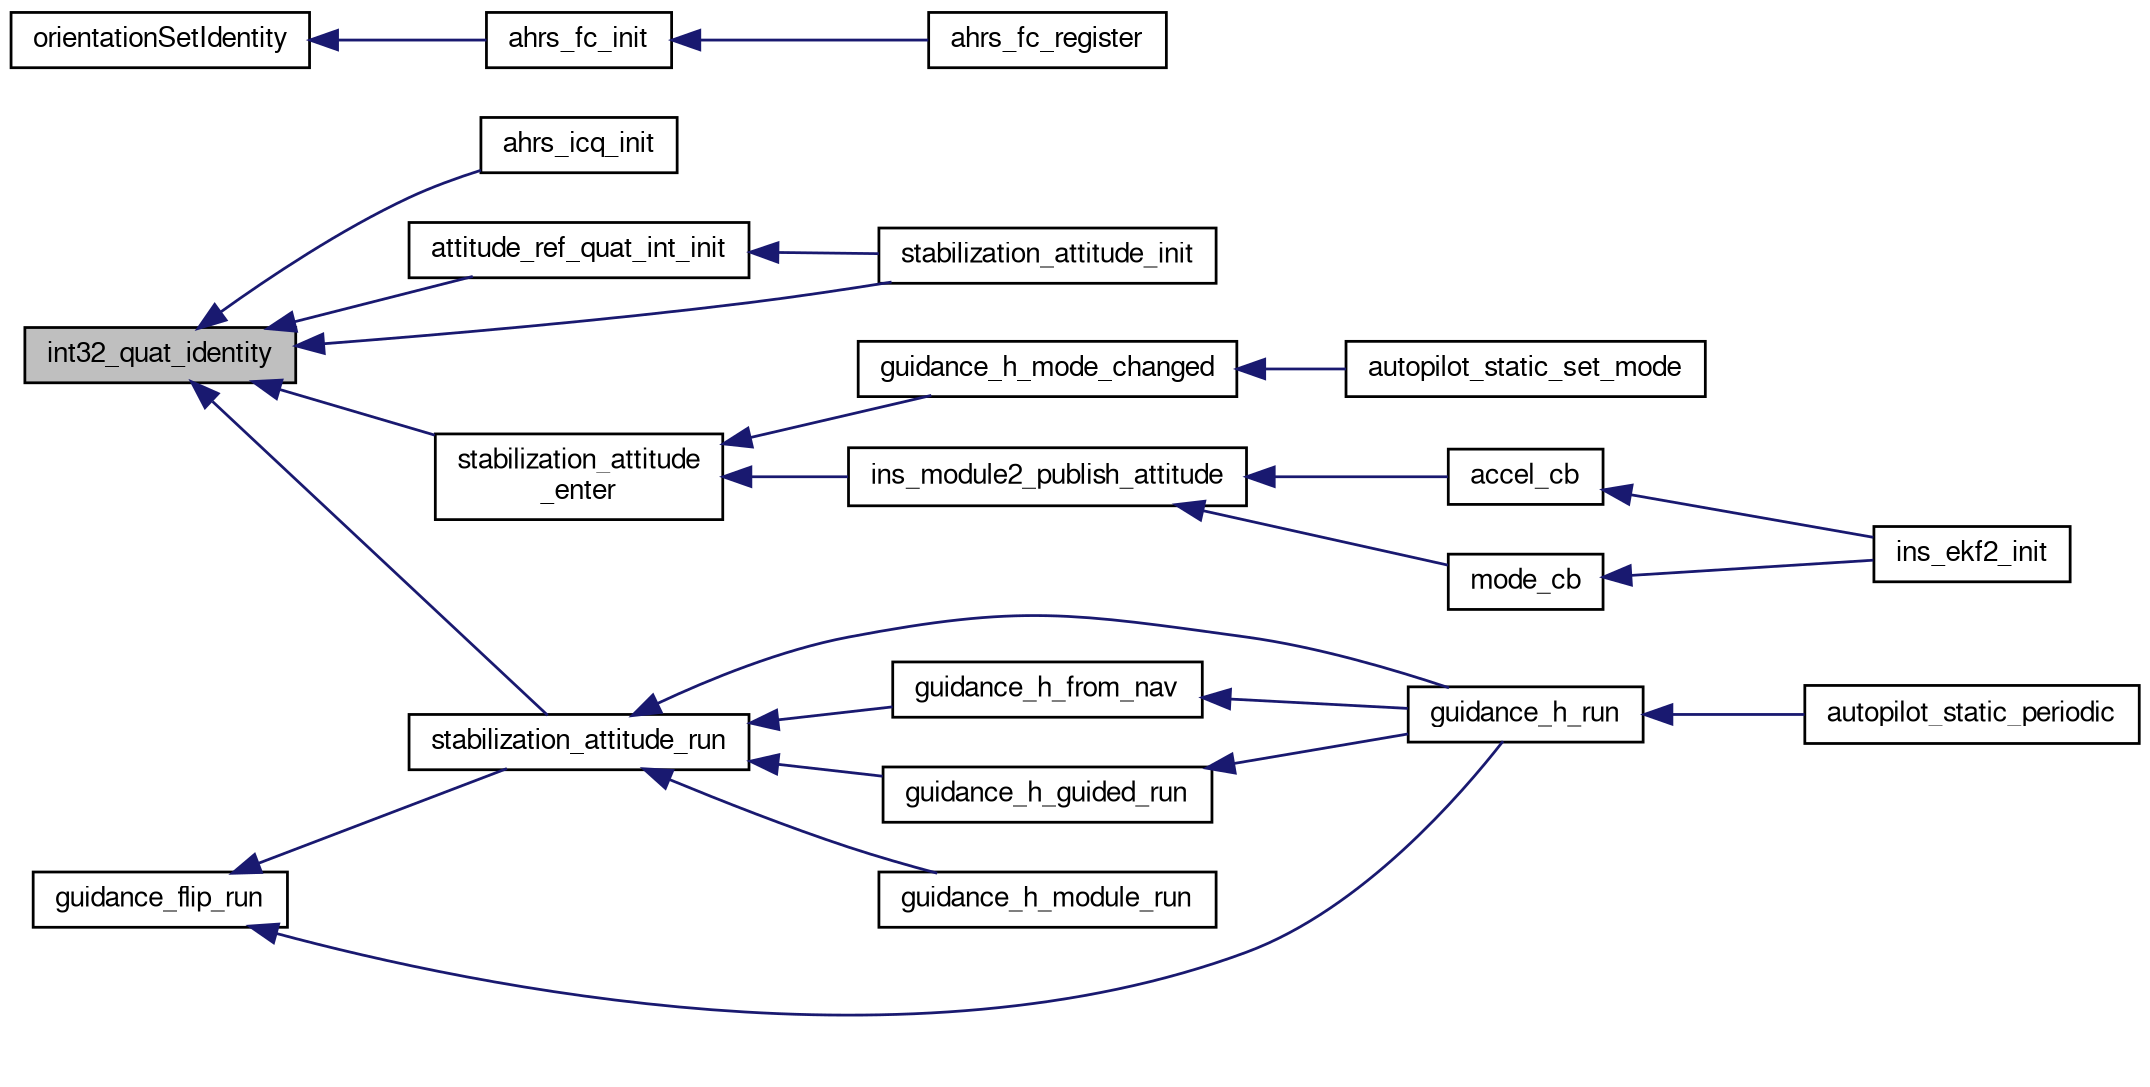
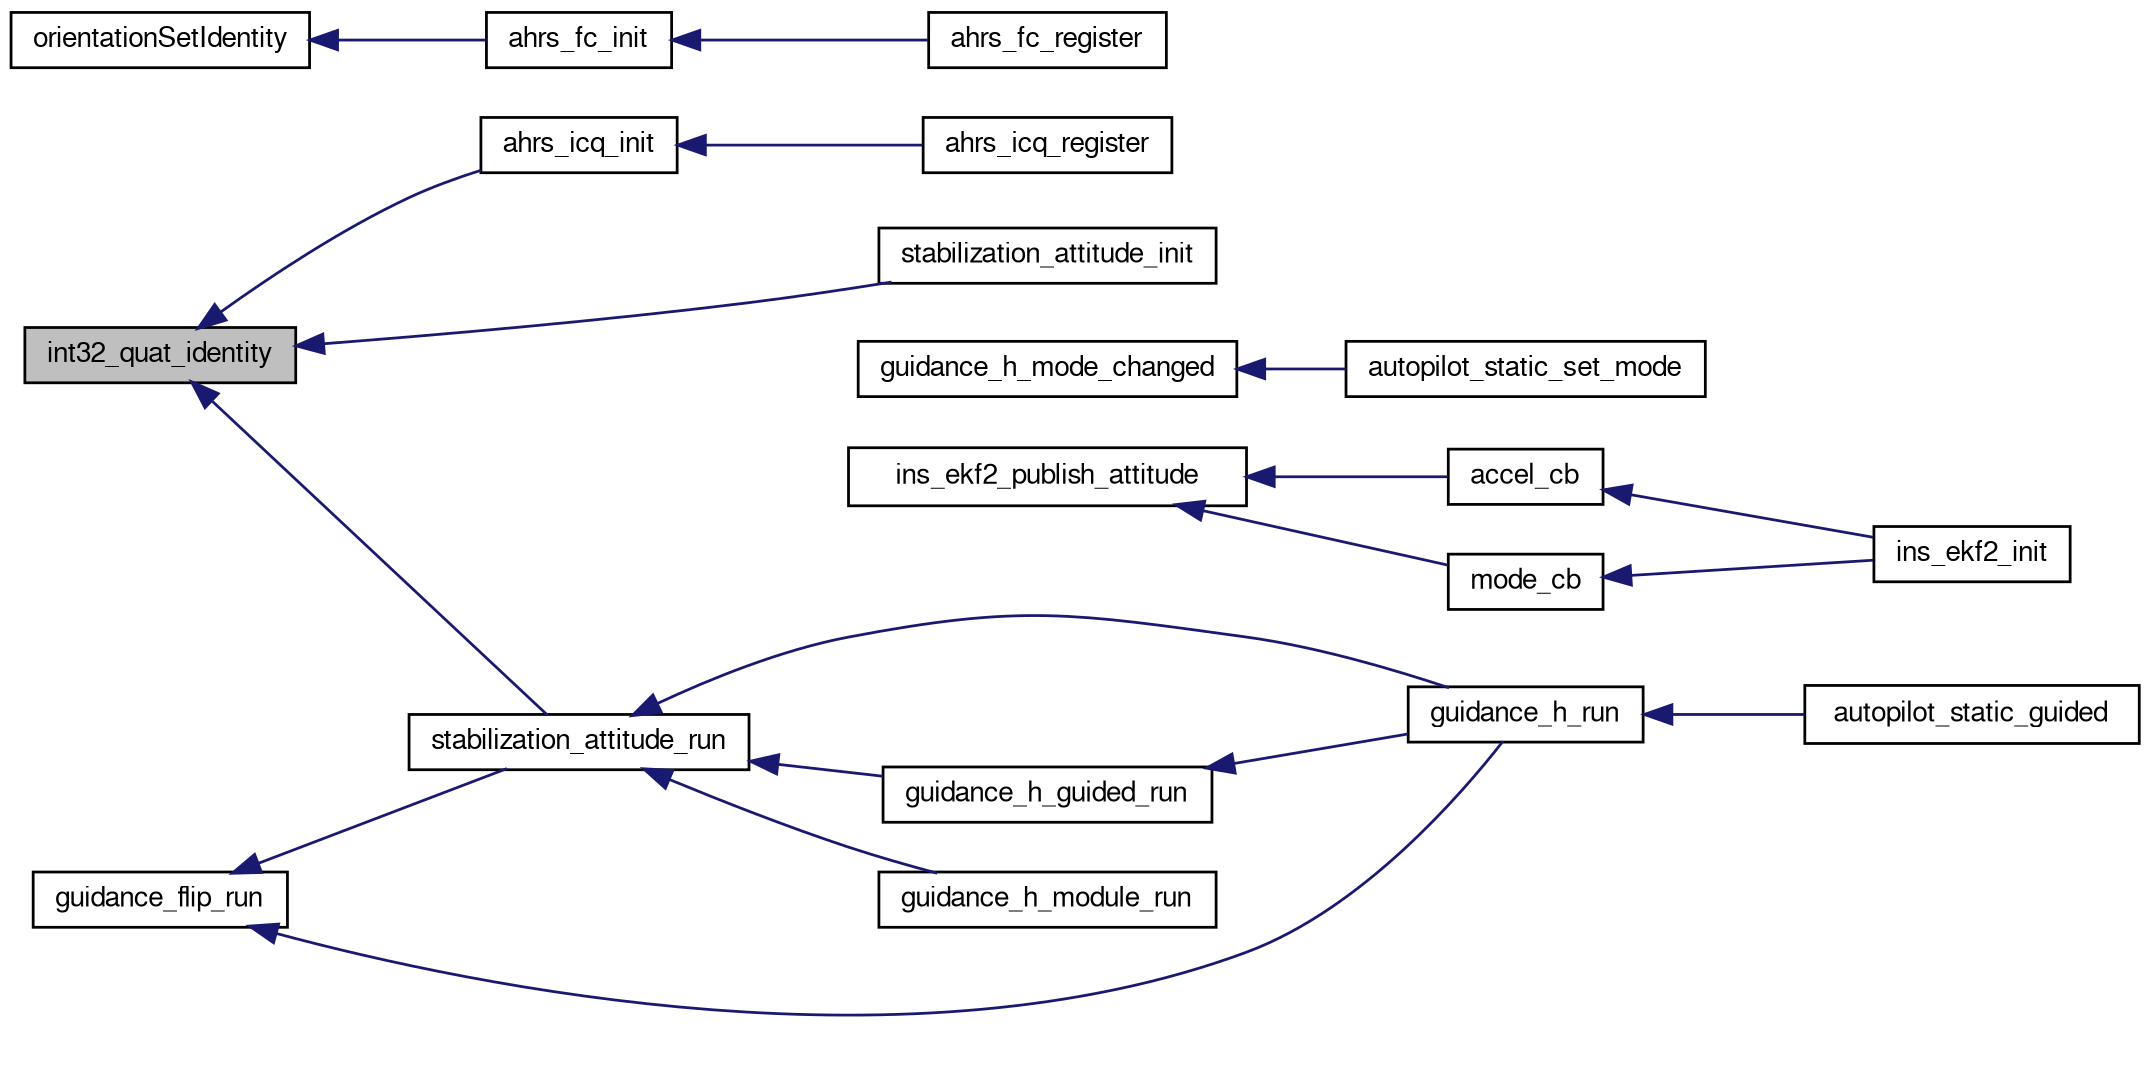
none -> (1048, 145)
(579, 250) -> none
(579, 477) -> none
(1048, 477) -> (1048, 477)
(1048, 690) -> none
(1972, 714) -> (1972, 714)
